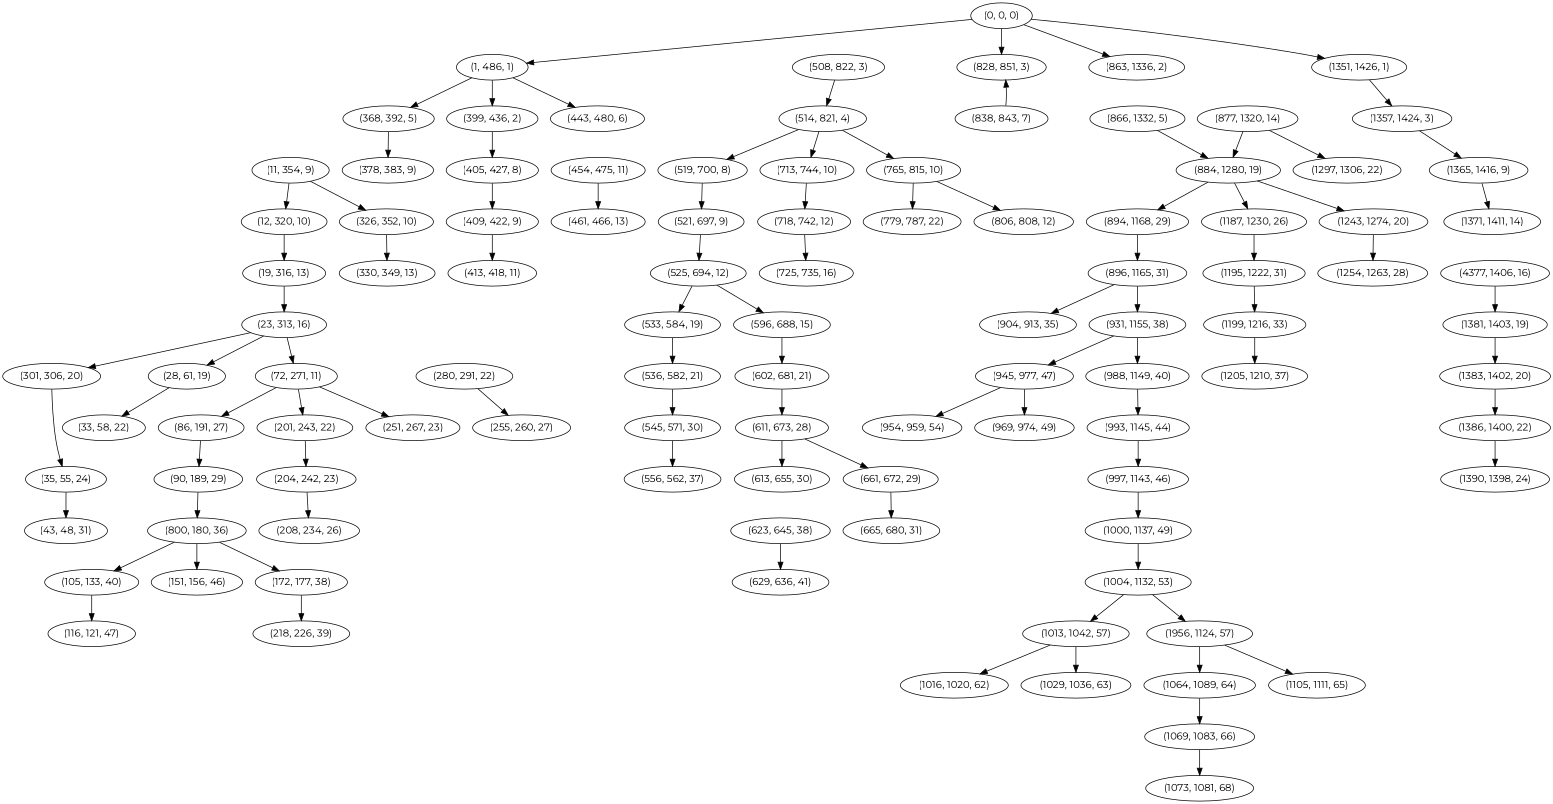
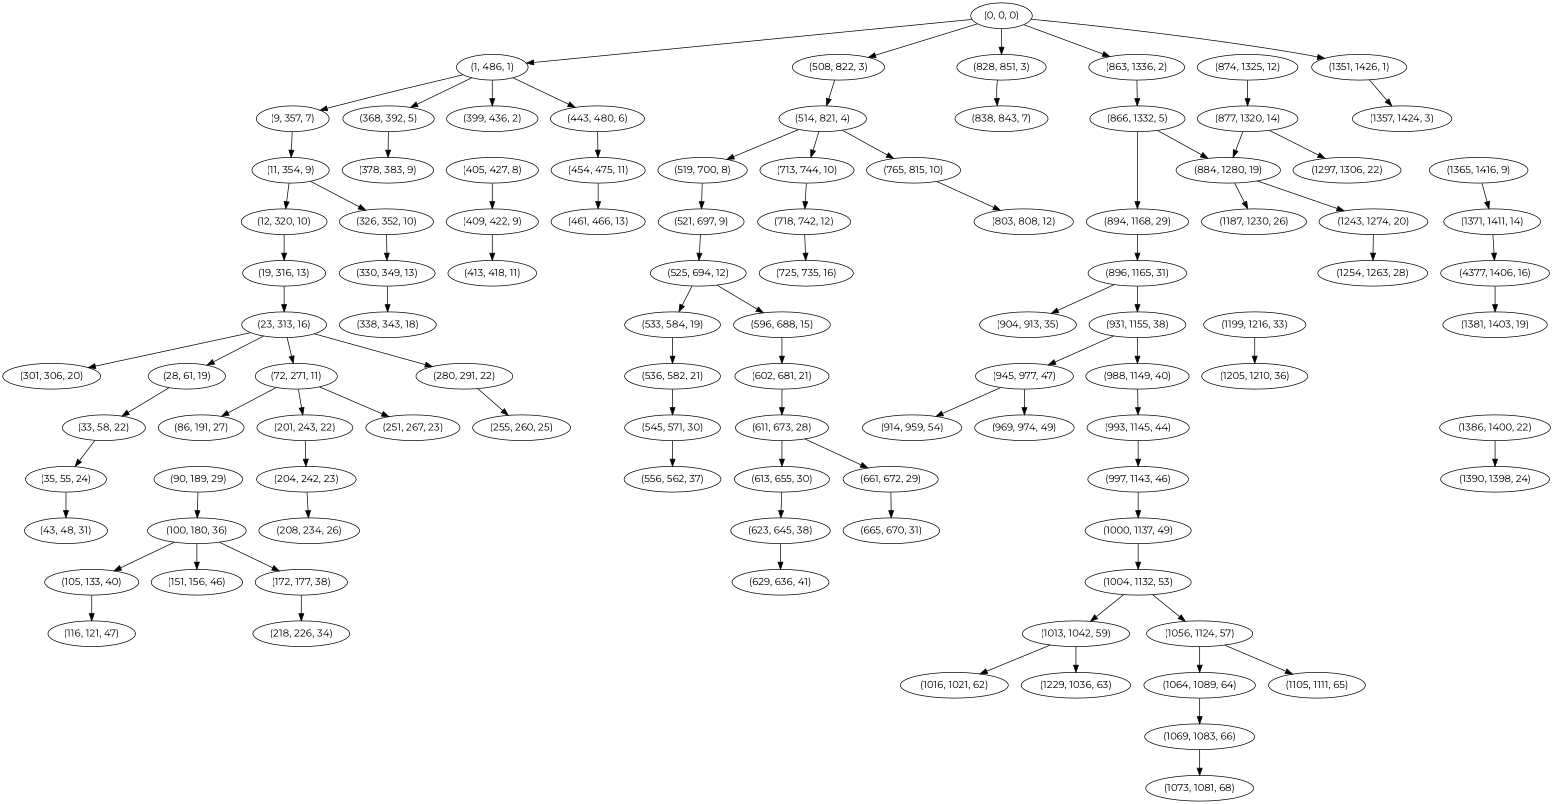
none -> (926, 40)
none -> (1248, 67)
none -> (1137, 89)
(1006, 96) -> (997, 89)
none -> (293, 119)
(492, 141) -> none
none -> (598, 141)
(1437, 142) -> none
(1186, 194) -> (1137, 167)
(912, 222) -> none
(1024, 222) -> (1024, 222)
none -> (1493, 244)
(1254, 273) -> none
none -> (388, 325)
none -> (370, 349)
(1255, 376) -> (1255, 376)
(1495, 376) -> none
(54, 425) -> (87, 450)
(522, 428) -> (522, 428)
(912, 428) -> (912, 428)
(200, 450) -> none
none -> (781, 501)
(197, 531) -> (197, 531)
(891, 531) -> (891, 531)
(301, 634) -> (301, 634)
(1076, 634) -> (1076, 634)
(1200, 634) -> (1200, 634)
(954, 685) -> (954, 685)
(1076, 685) -> (1076, 685)
